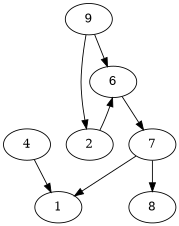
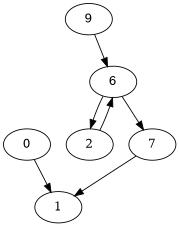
(81, 78) -> (98, 108)
(27, 145) -> (27, 145)
(152, 207) -> none
